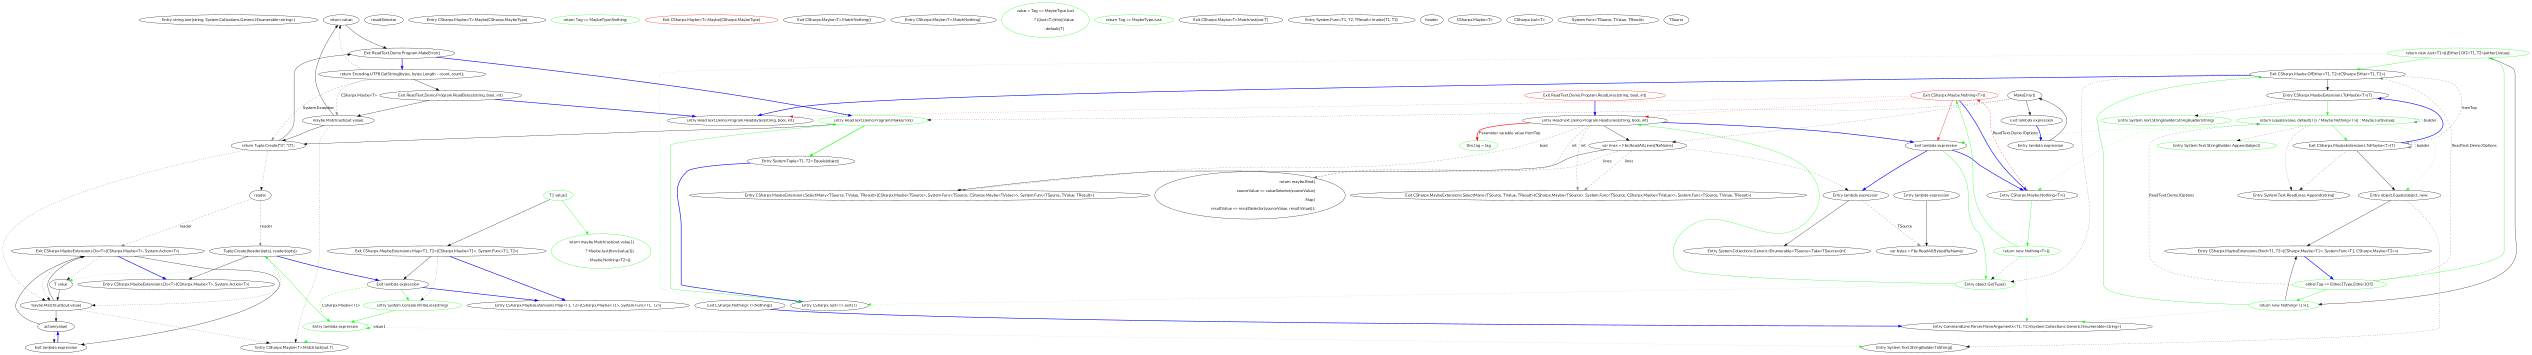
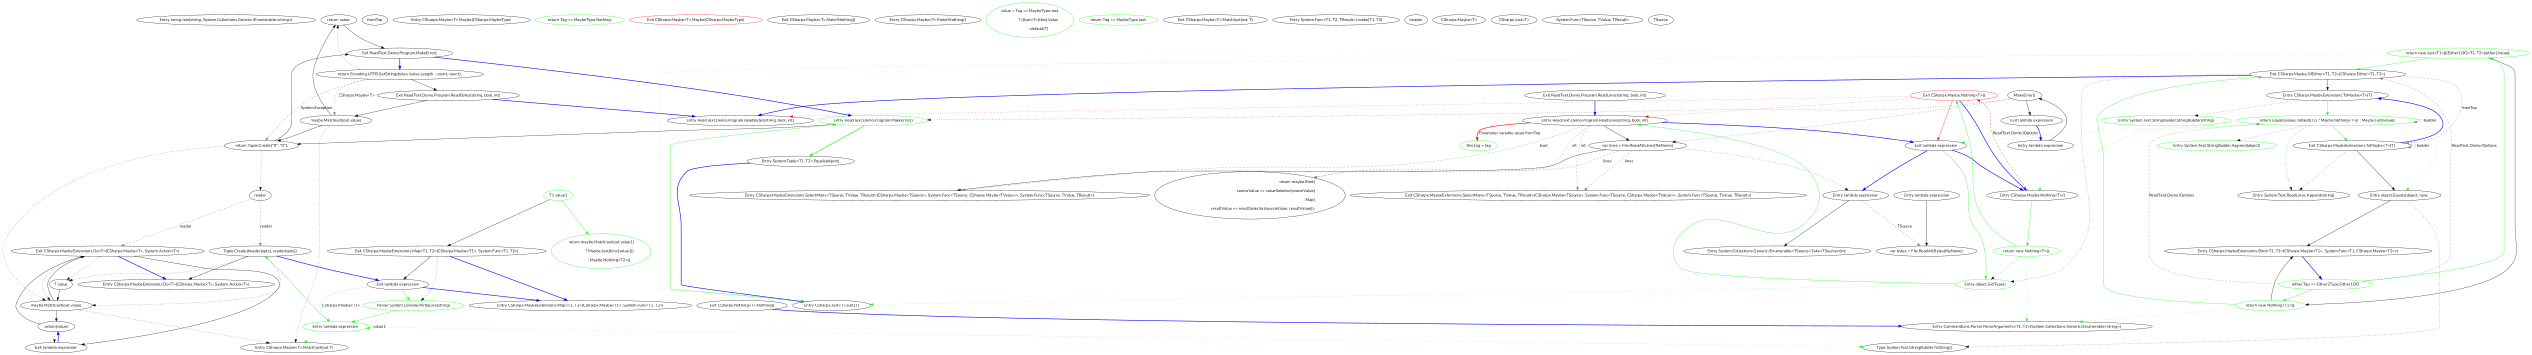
(384, 20) -> (375, 20)
(1595, 95) -> (1595, 95)
(161, 274) -> (161, 274)
(412, 306) -> (413, 306)
(1914, 348) -> (1914, 348)
